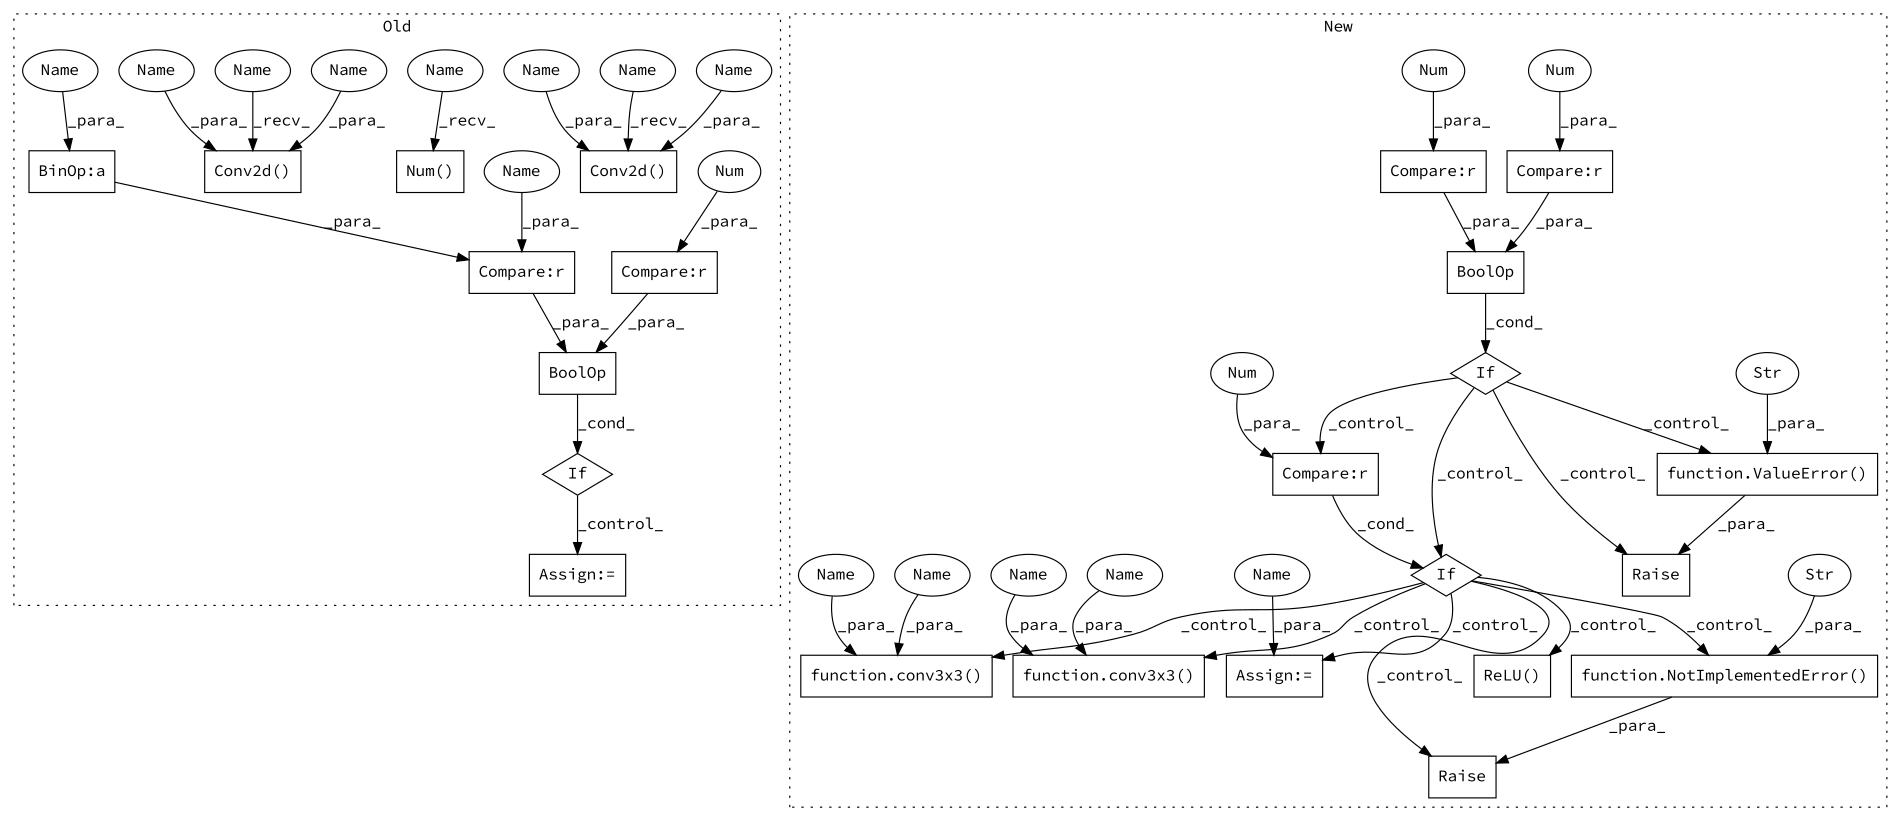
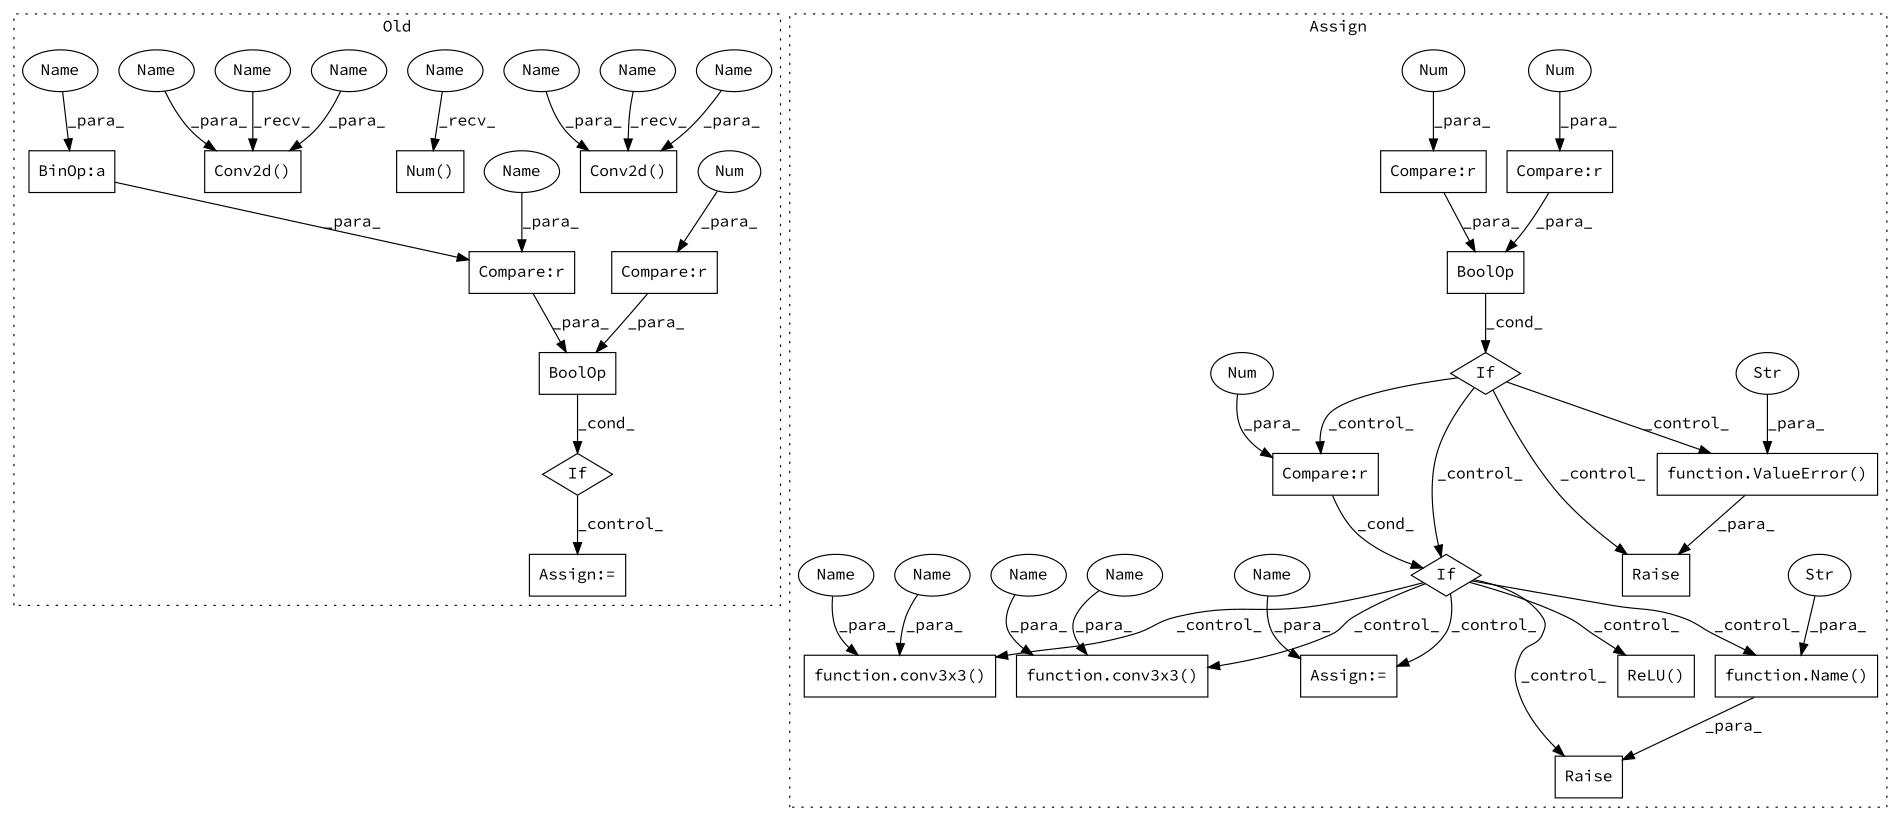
(1338, 27) -> (1338, 27)
(1725, 676) -> (1796, 676)
